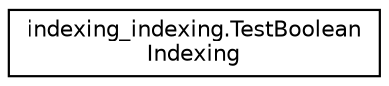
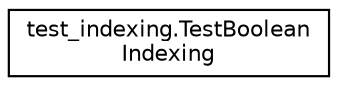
(194, 43) -> (169, 43)
